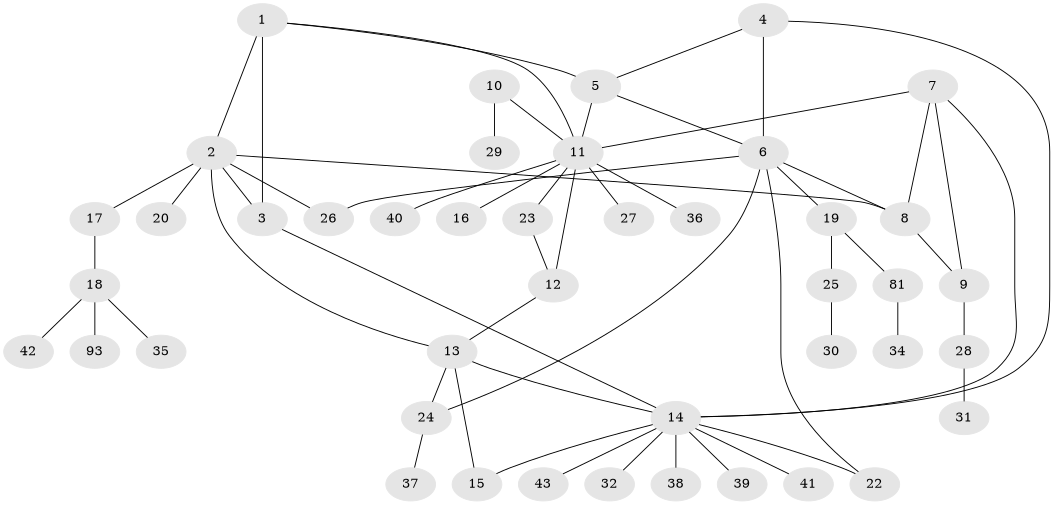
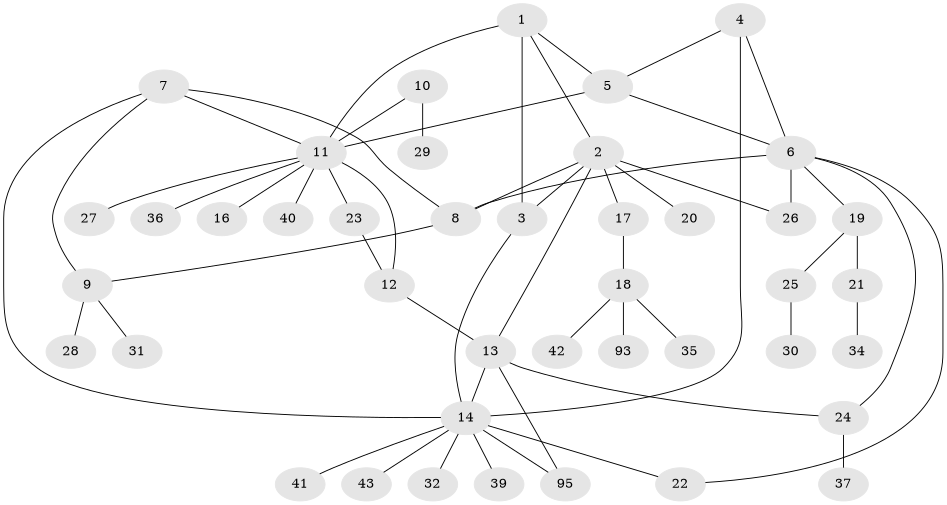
(898, 285) -> (857, 285)
(964, 379) -> (112, 319)
(477, 484) -> (565, 484)
(676, 484) -> none
